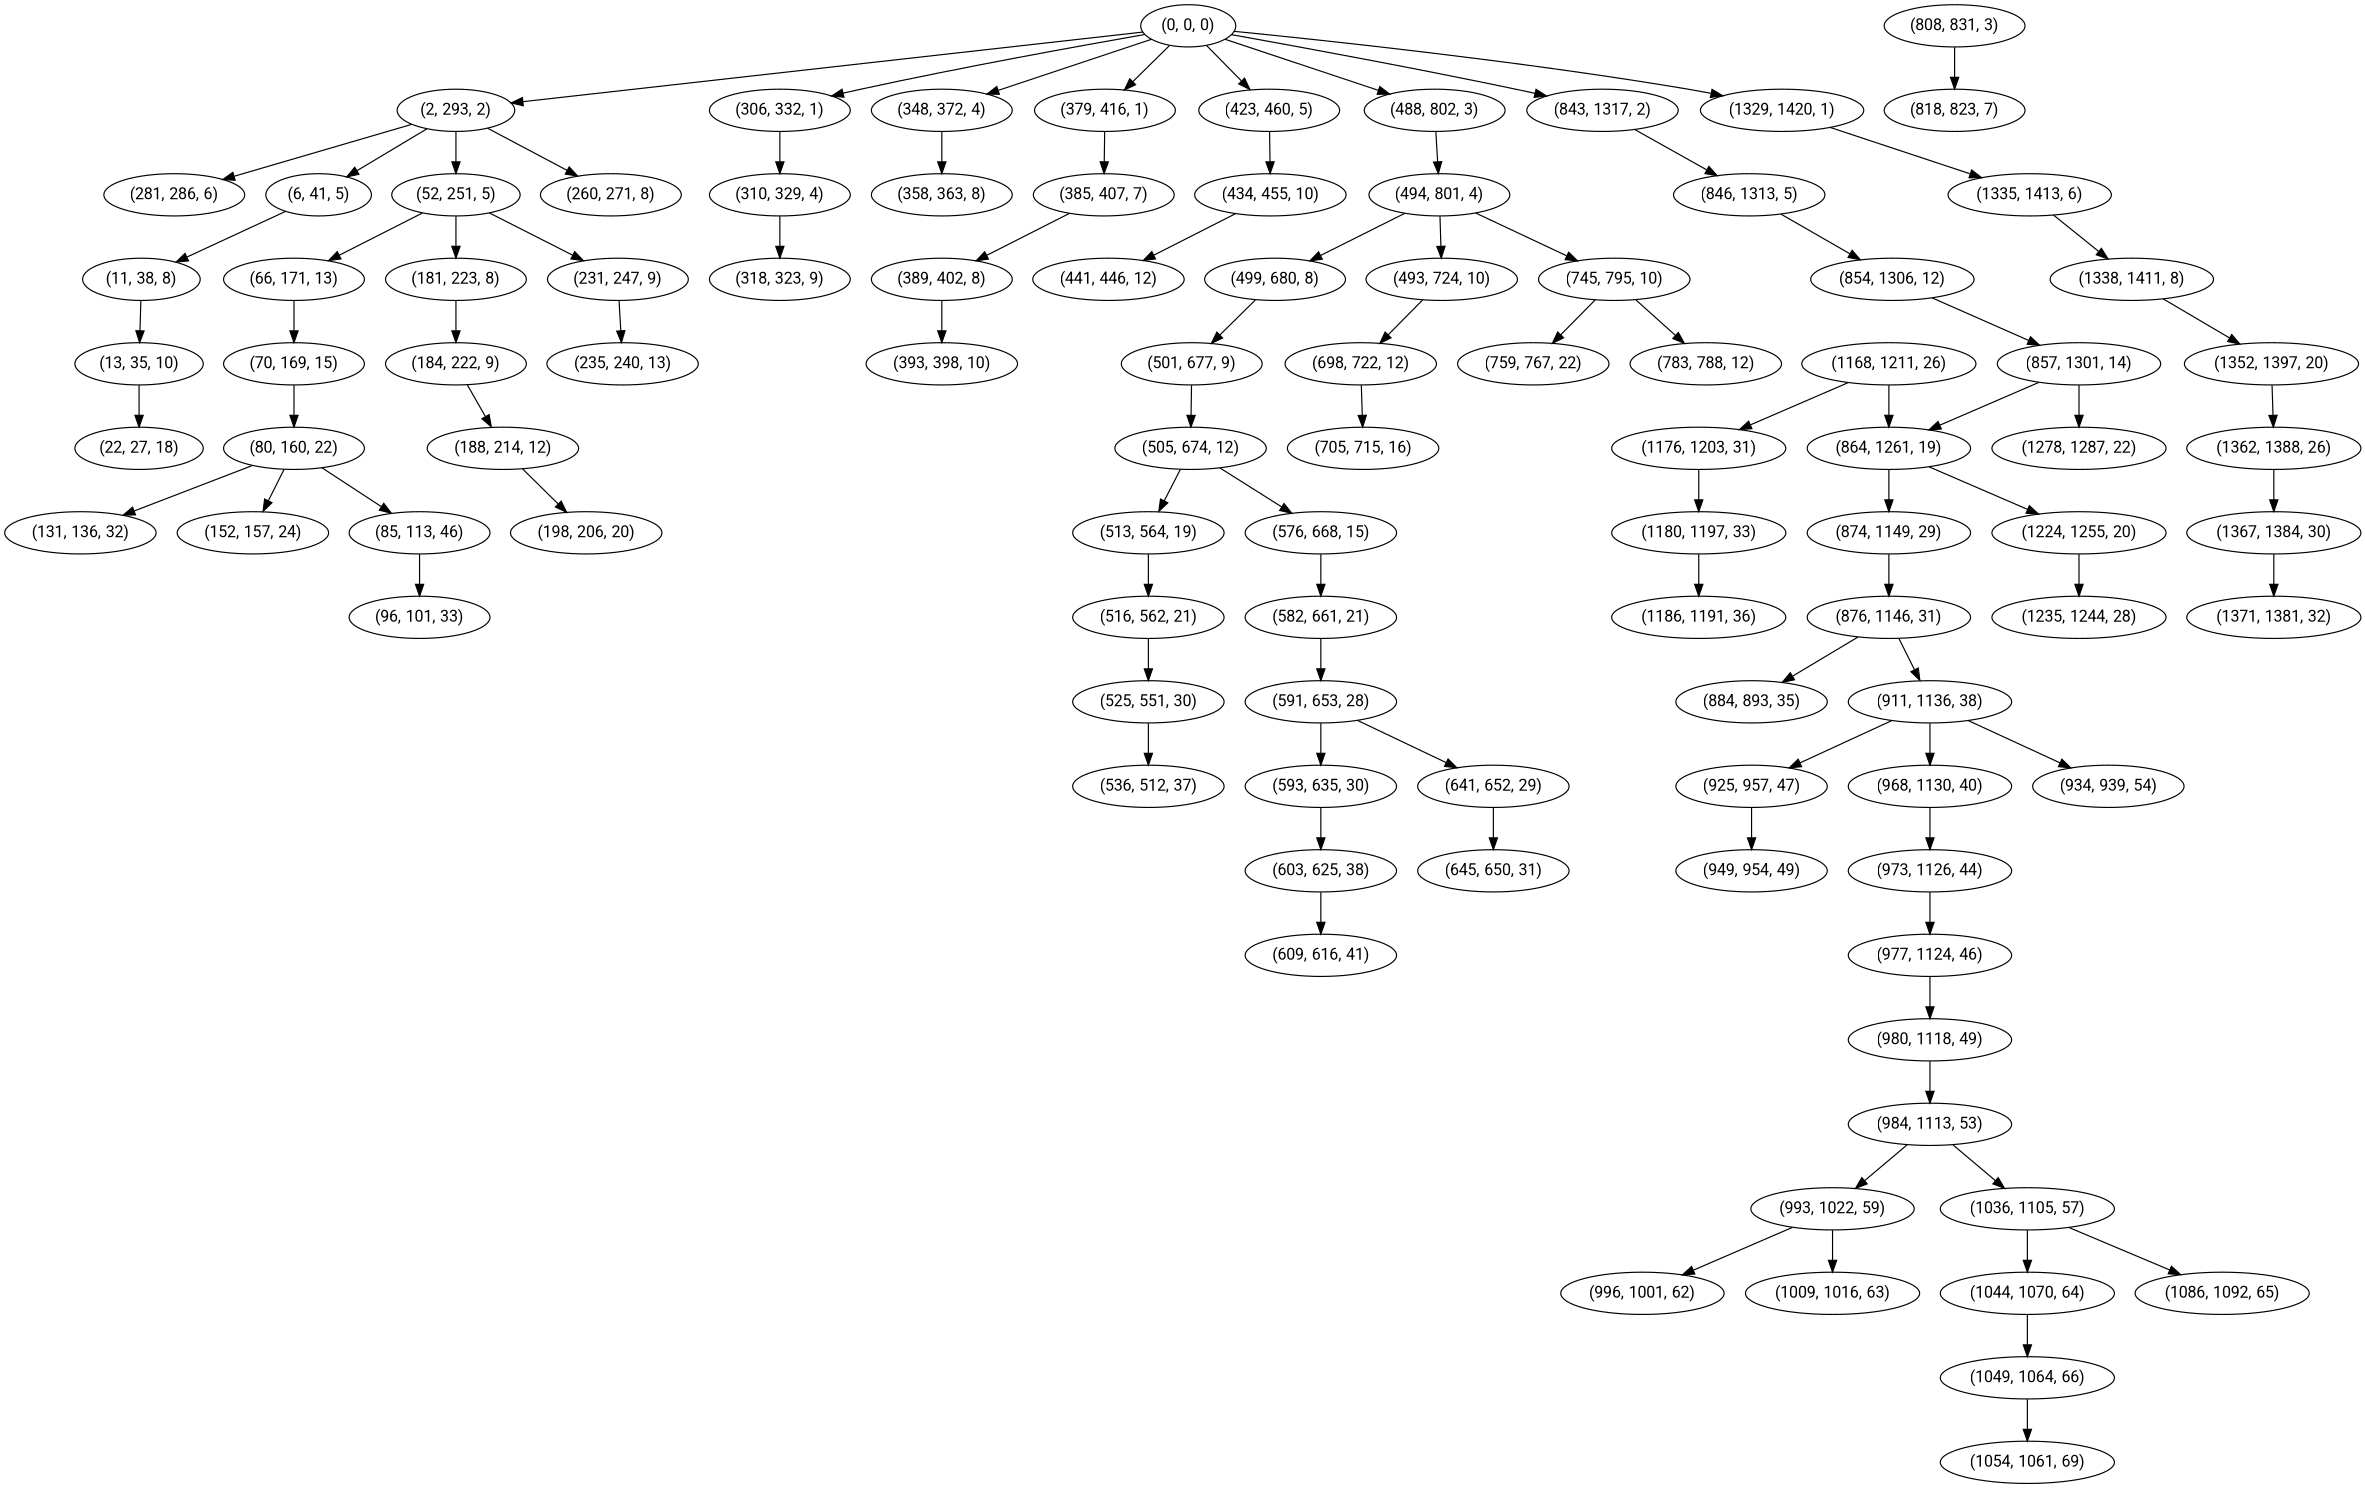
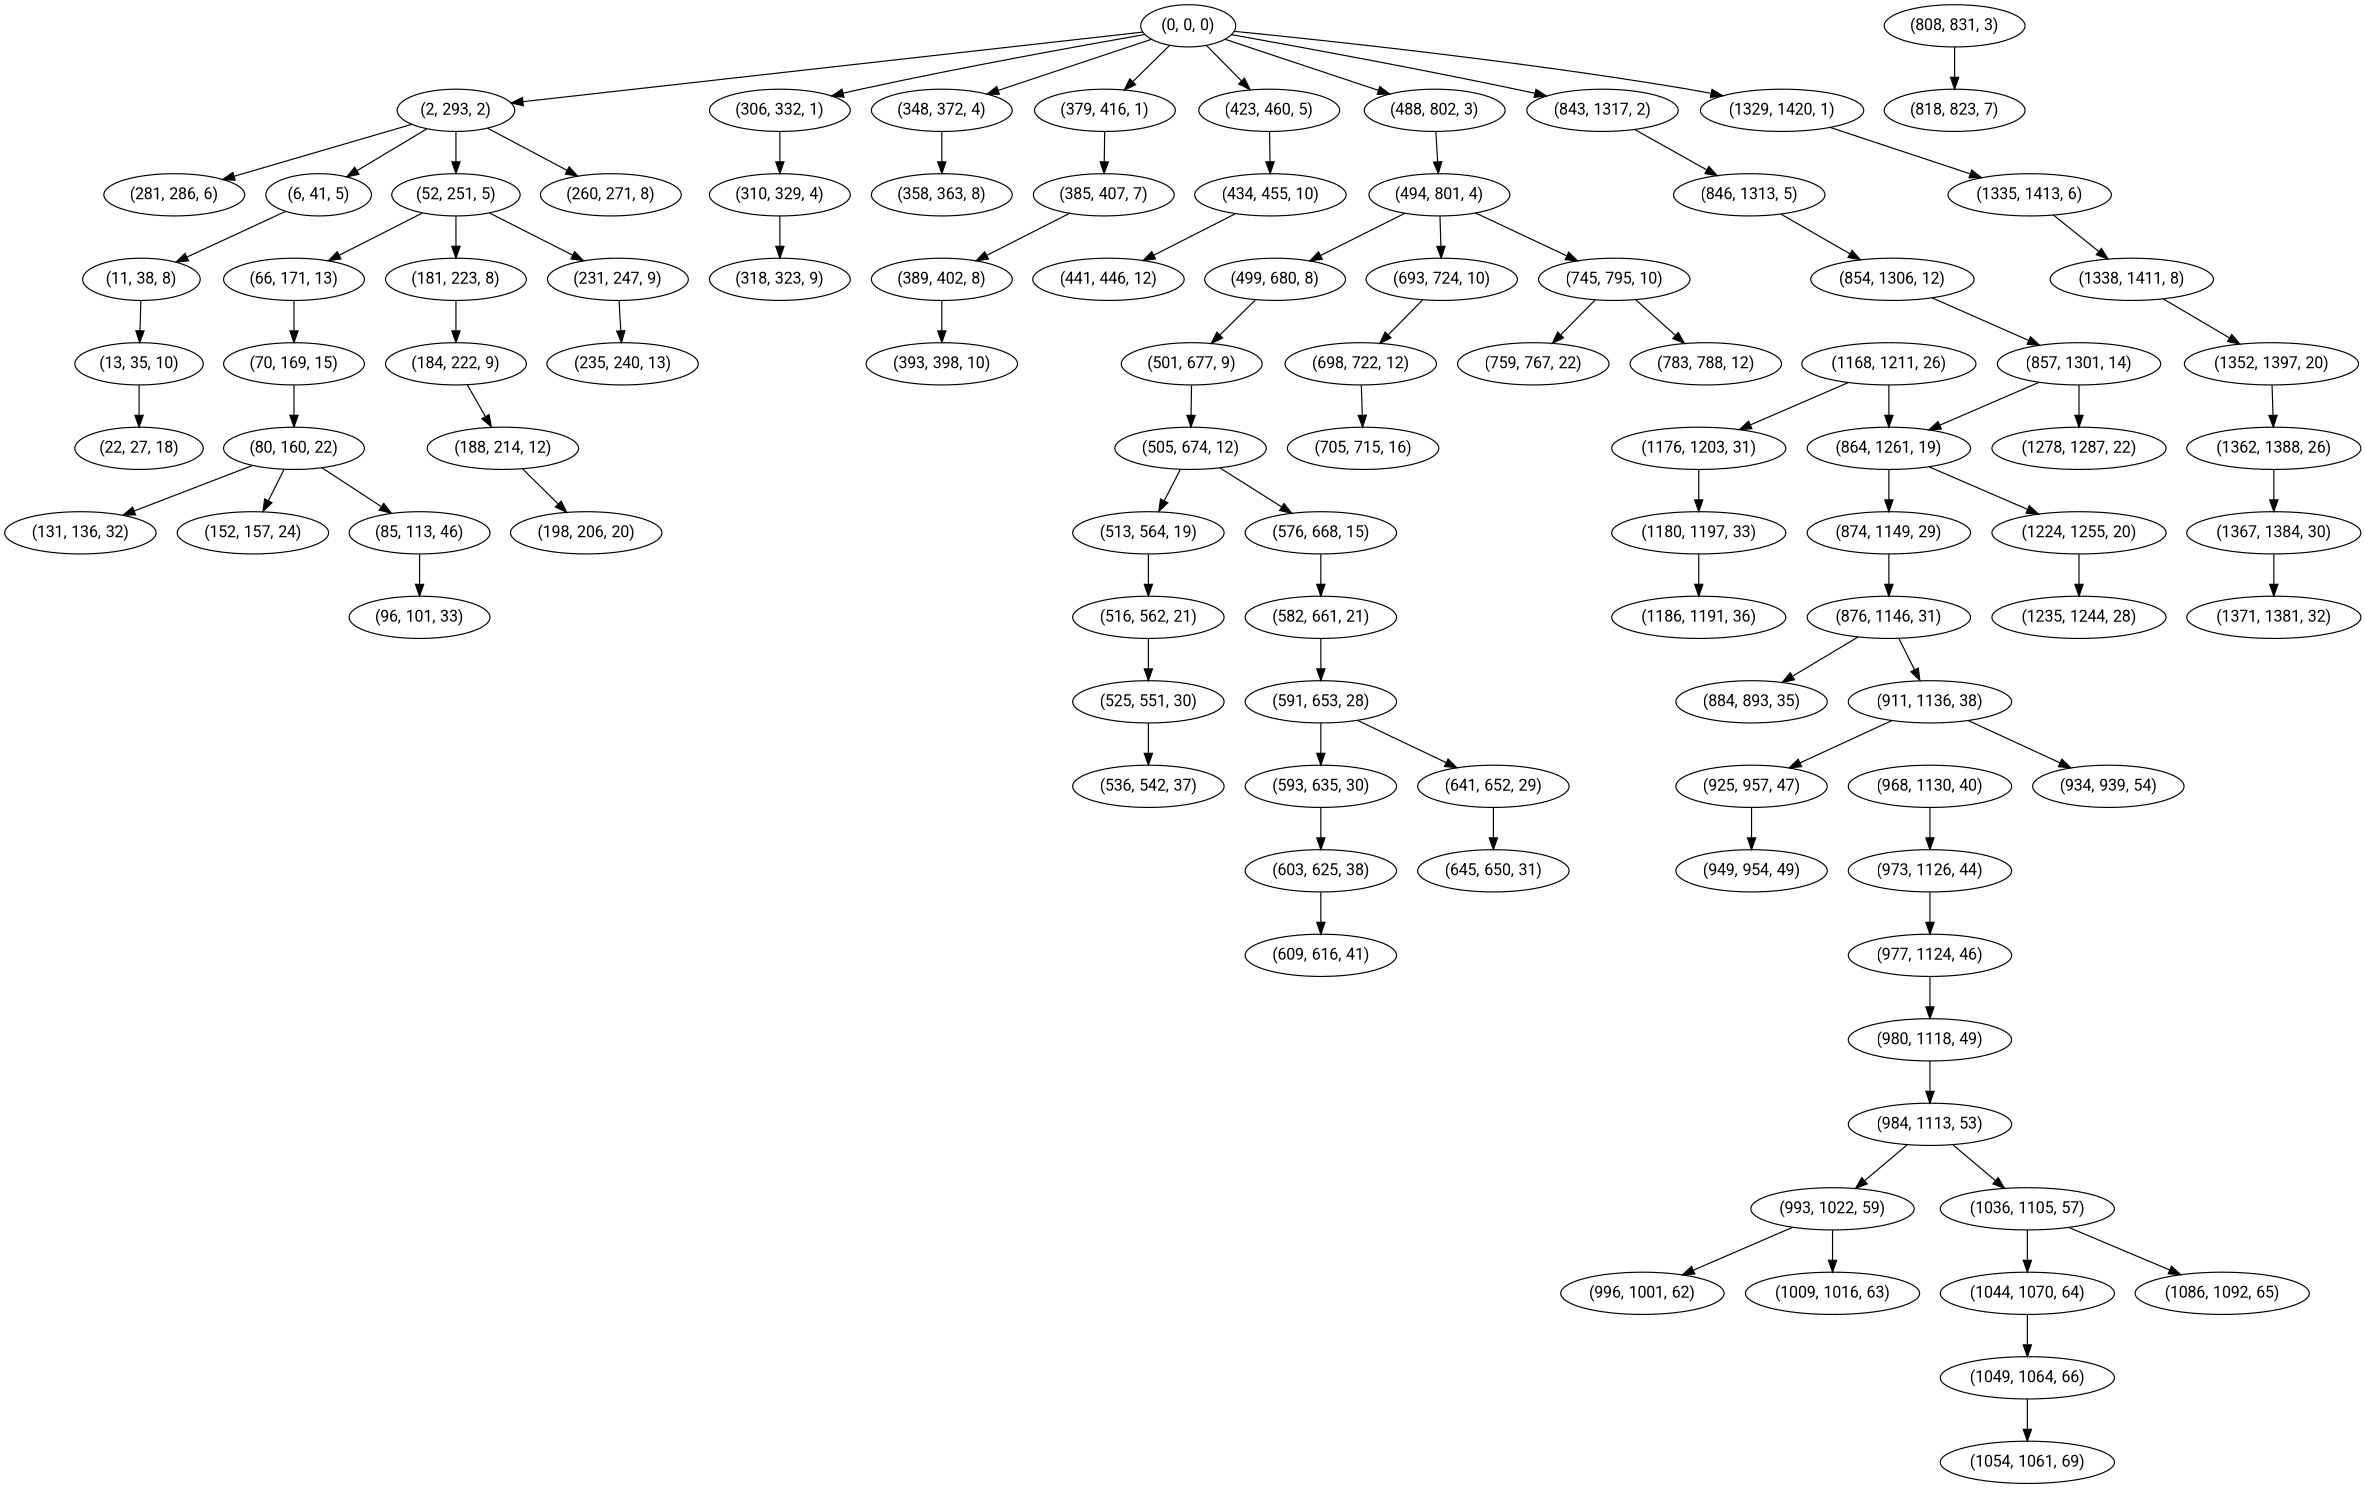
(1442, 279) -> (1442, 279)
(1930, 738) -> none
(1148, 786) -> (1148, 786)
